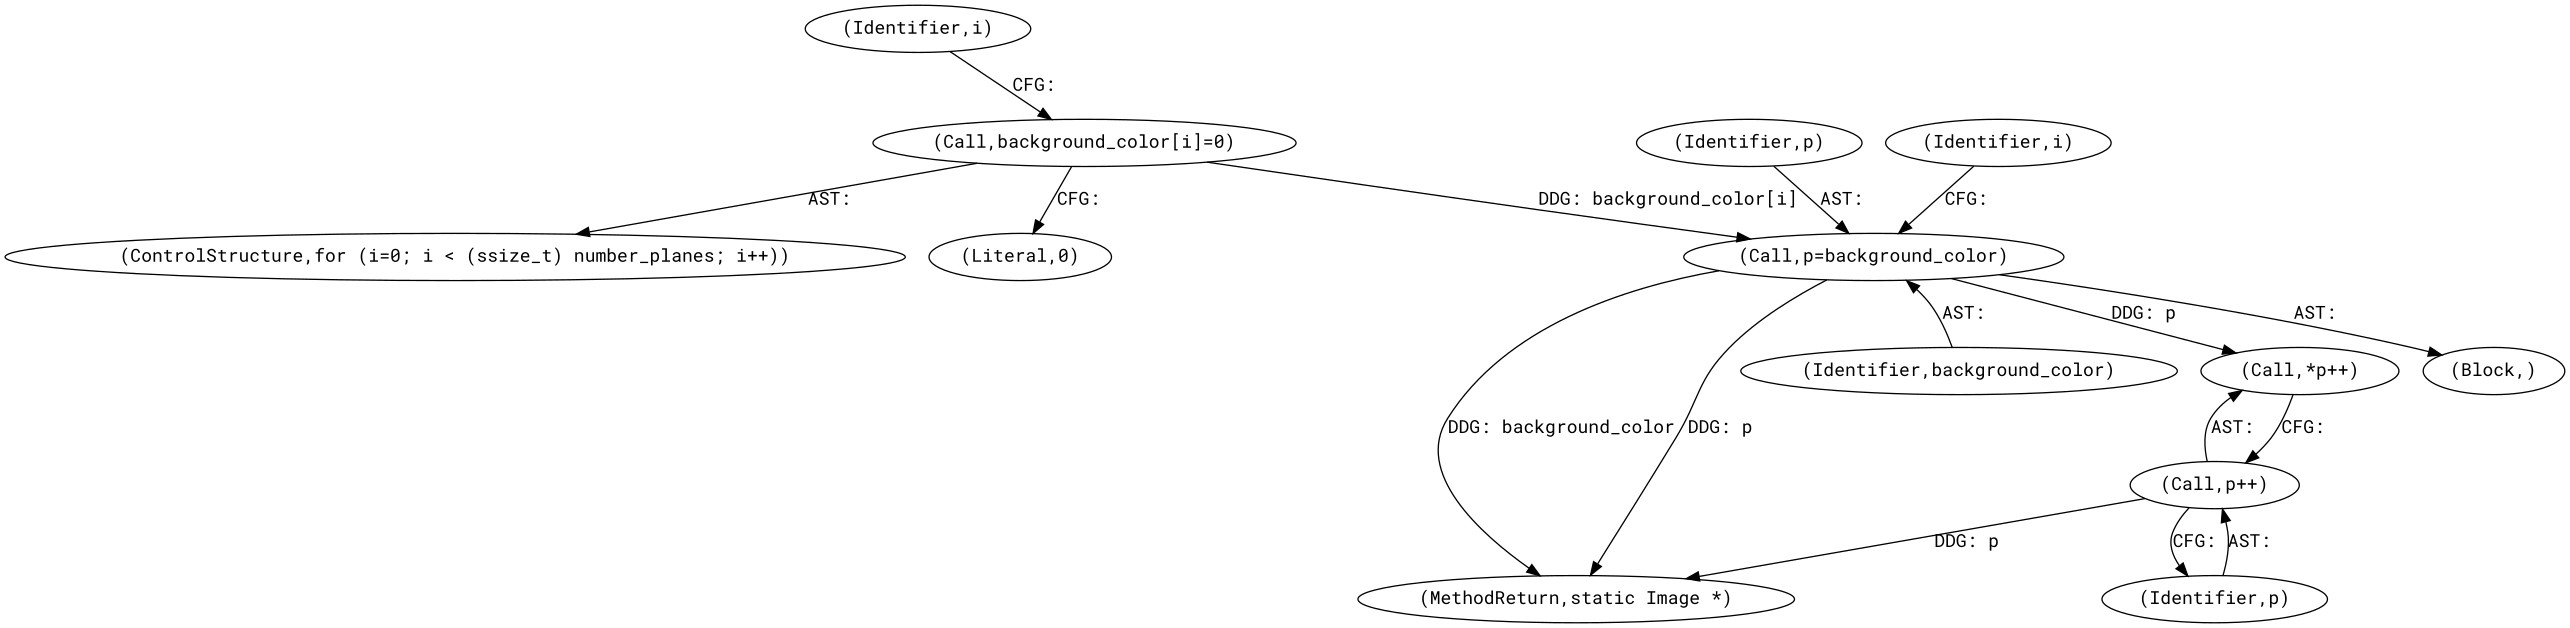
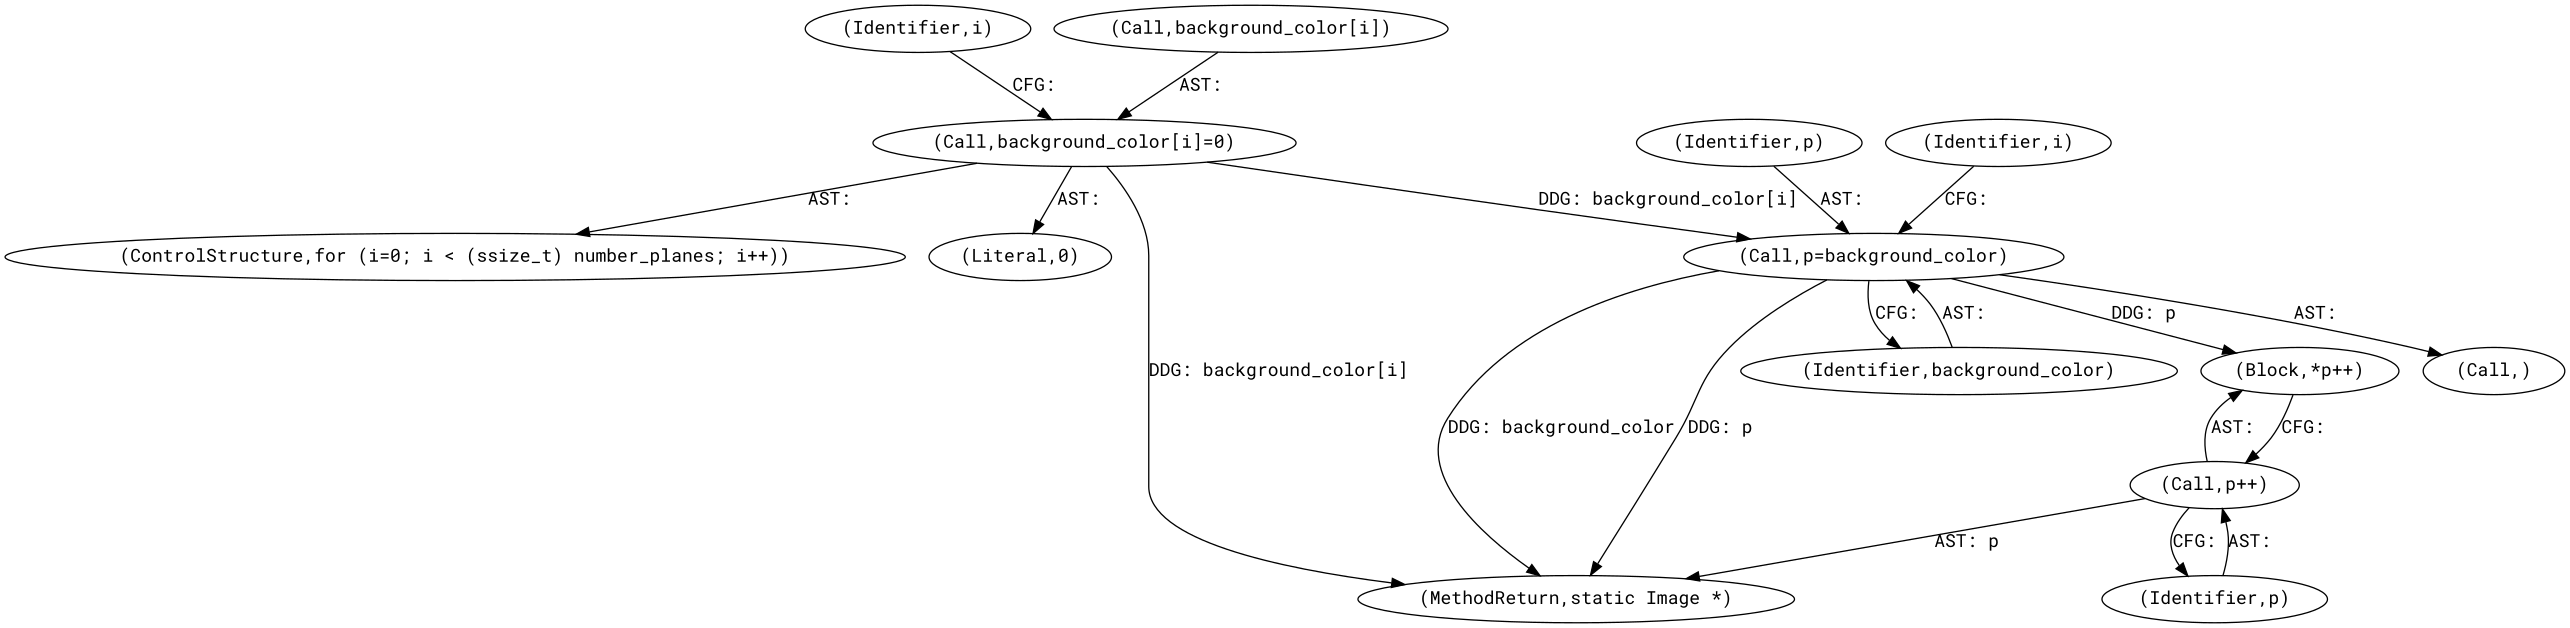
none -> (1251, 29)
(1085, 200) -> (1085, 200)
none -> (1871, 314)
(2300, 371) -> (2300, 371)
(2494, 371) -> (2494, 371)
none -> (1149, 458)
(1967, 542) -> (1967, 542)
